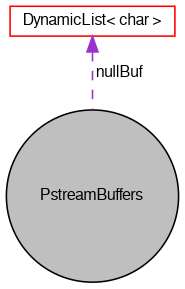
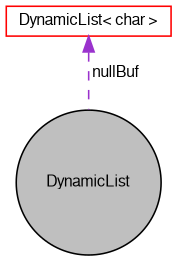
(92, 196) -> (89, 183)
